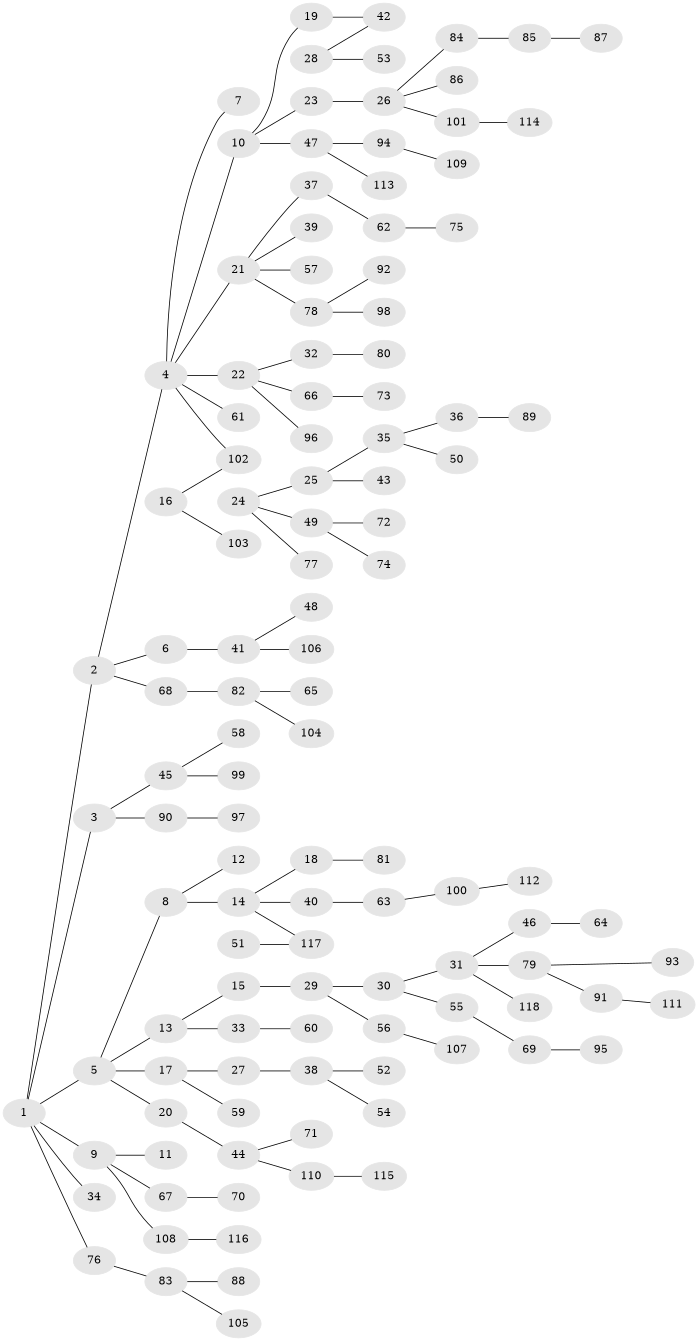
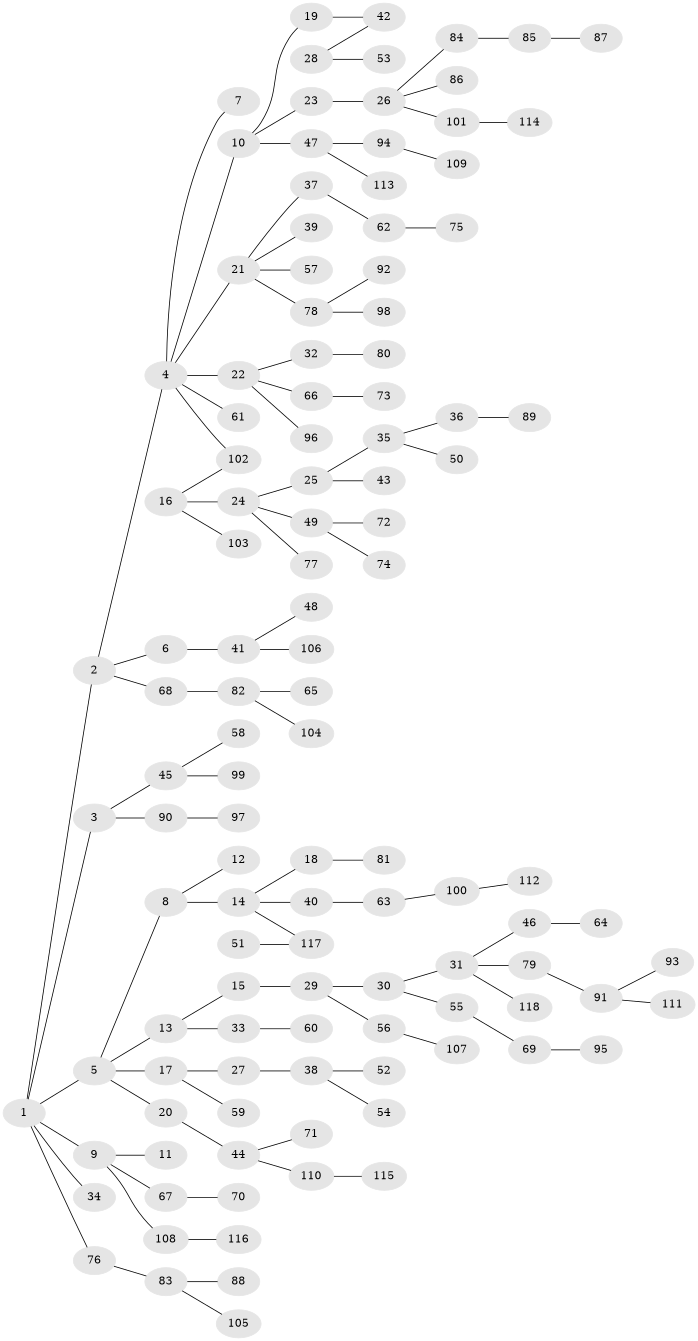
none -> (202, 502)
(601, 964) -> (637, 980)
